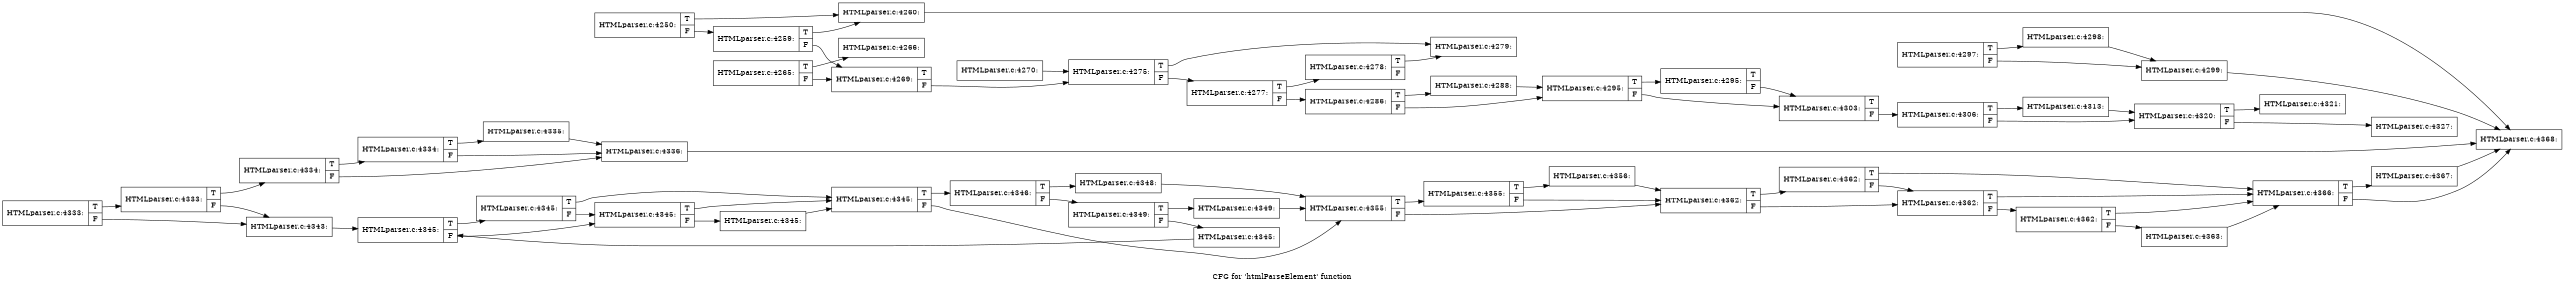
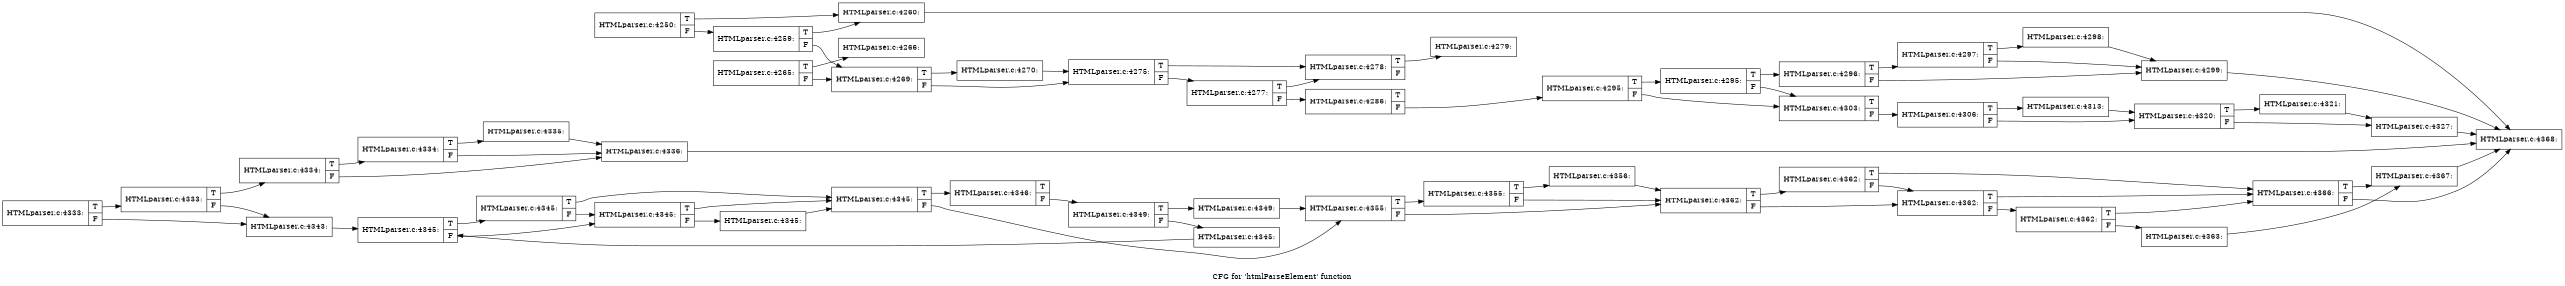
(1295, 45) -> (1234, 66)
none -> (941, 73)
none -> (1829, 74)
(1474, 86) -> none
none -> (2356, 115)
none -> (2464, 133)
(1118, 183) -> none
(2251, 218) -> (2314, 221)
